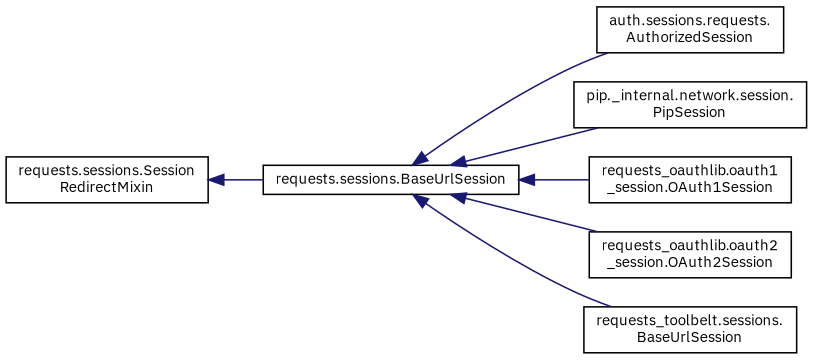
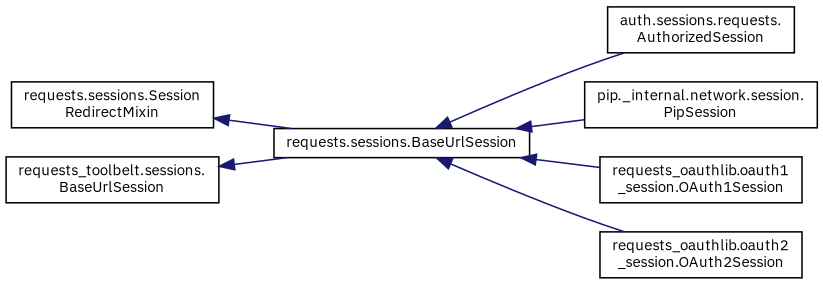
(515, 261) -> (261, 161)
